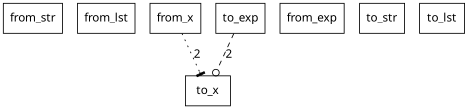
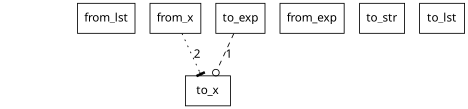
(33, 18) -> none
(229, 55) -> (229, 55)
